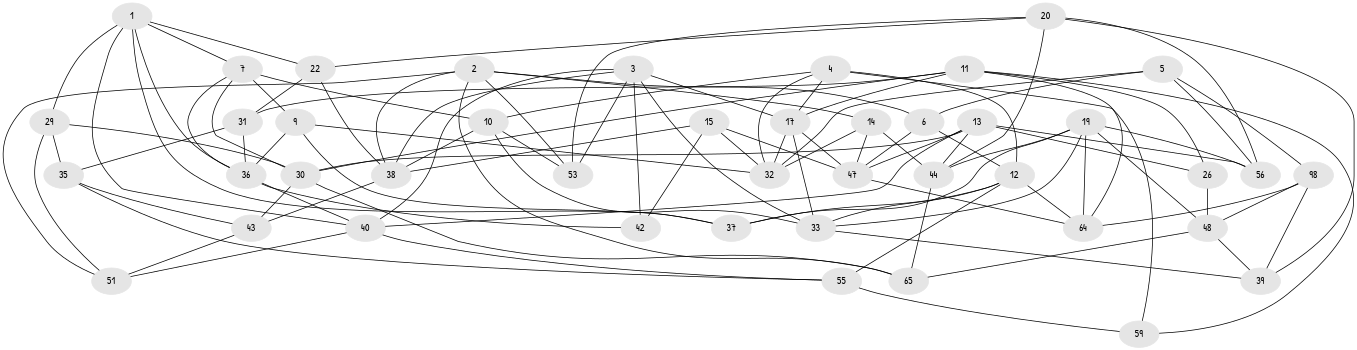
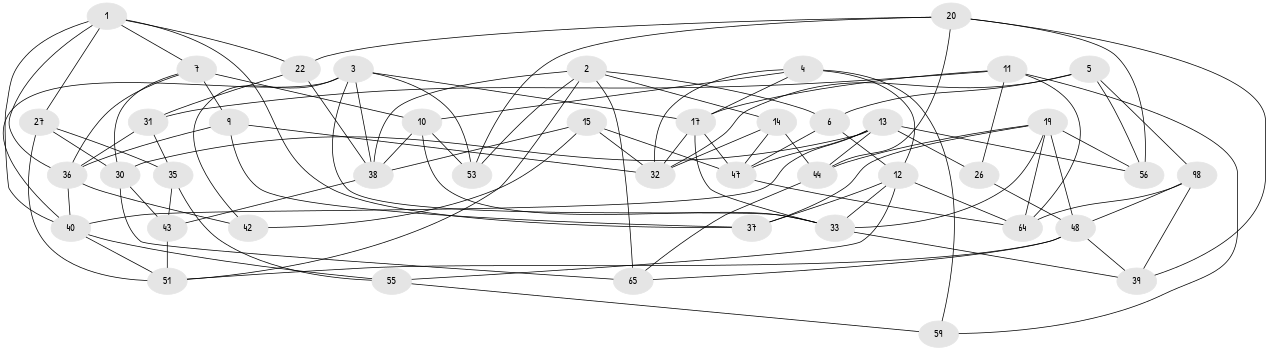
(647, 115) -> none
(50, 122) -> (39, 122)
none -> (691, 265)
